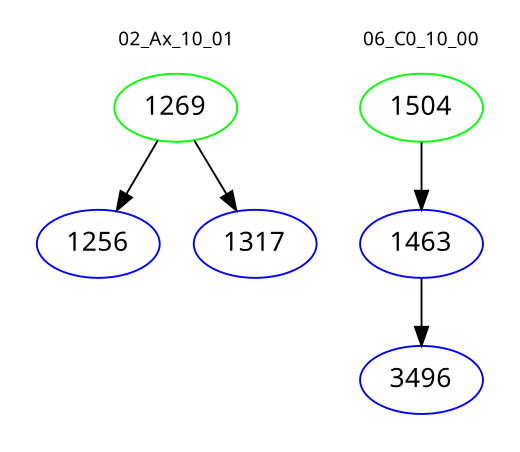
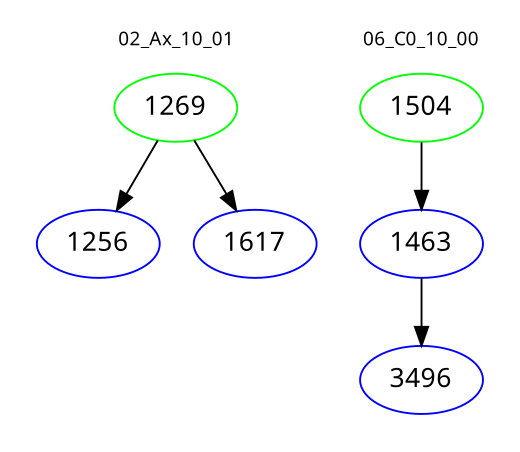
(255, 244) -> (255, 244)
